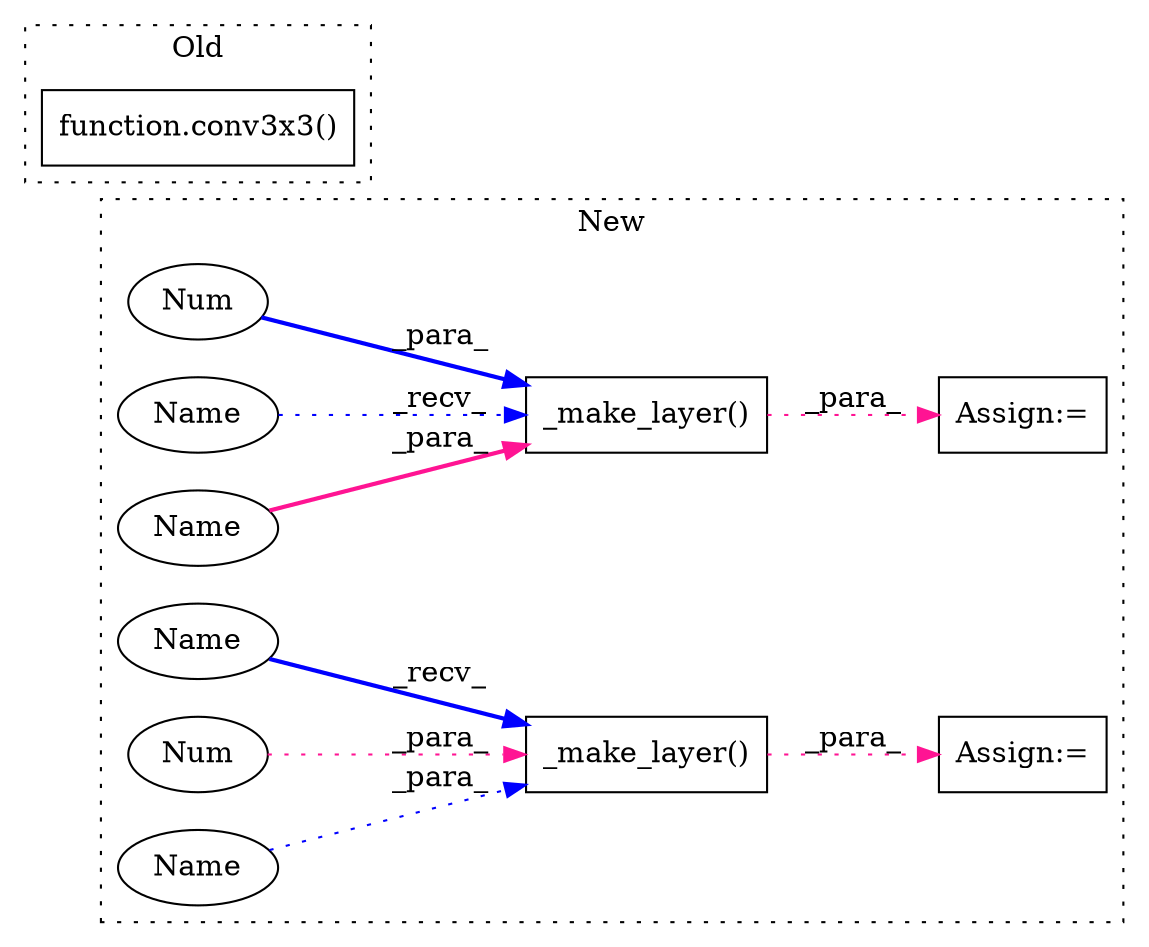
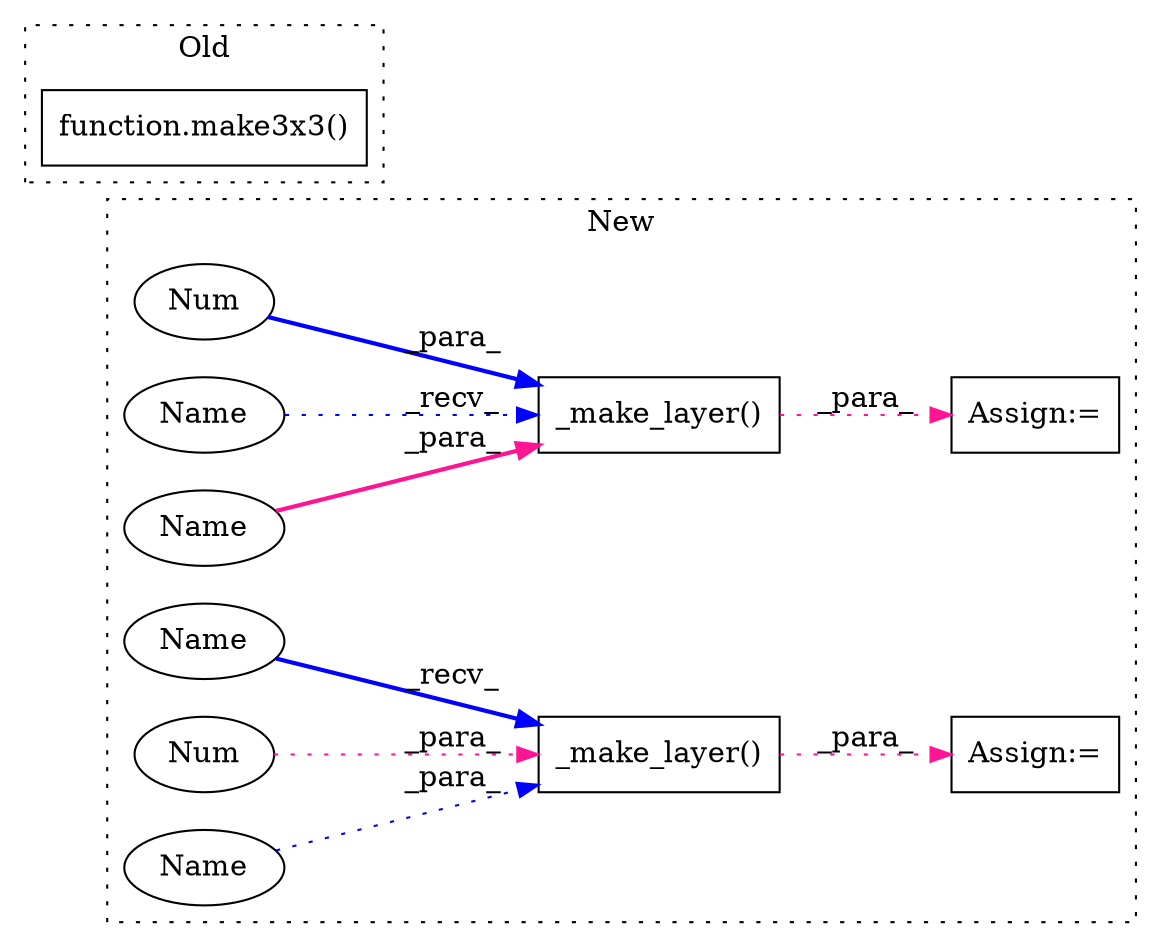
(198, 128) -> (204, 128)
